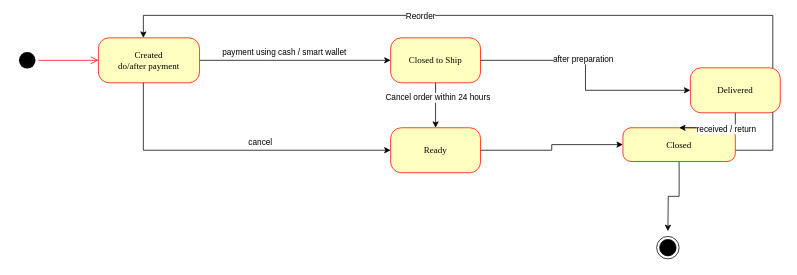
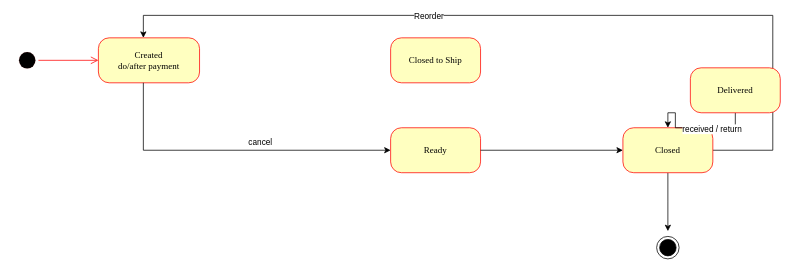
(292, 60) -> none
(585, 72) -> none
(435, 103) -> none
(679, 145) -> (668, 150)
